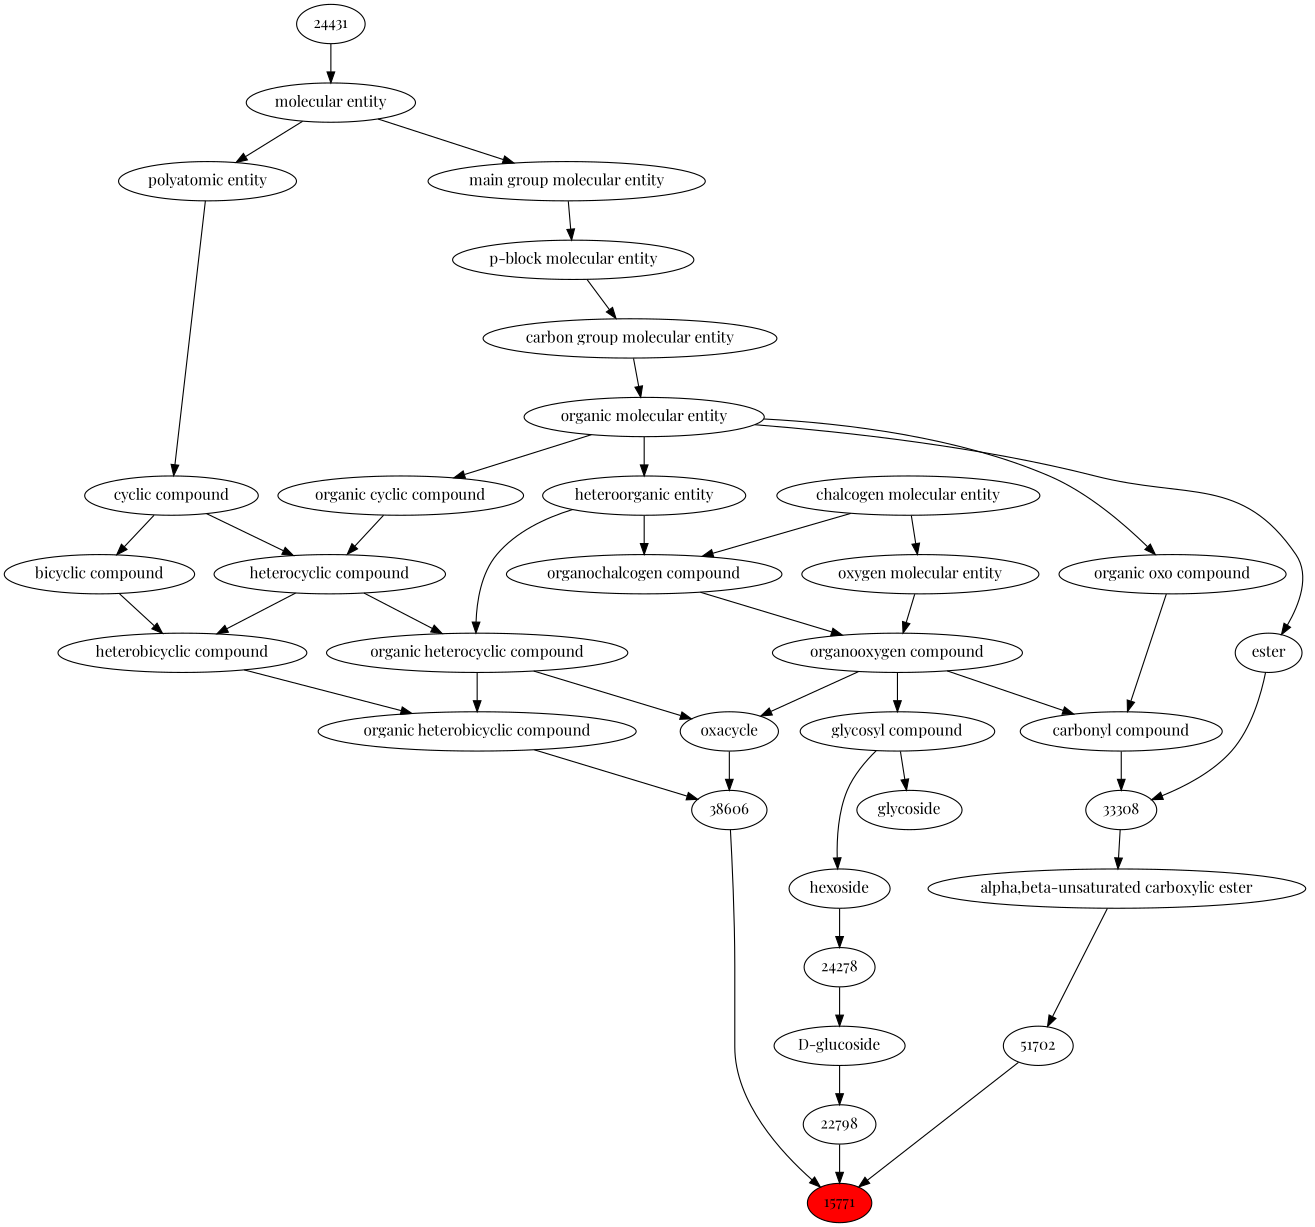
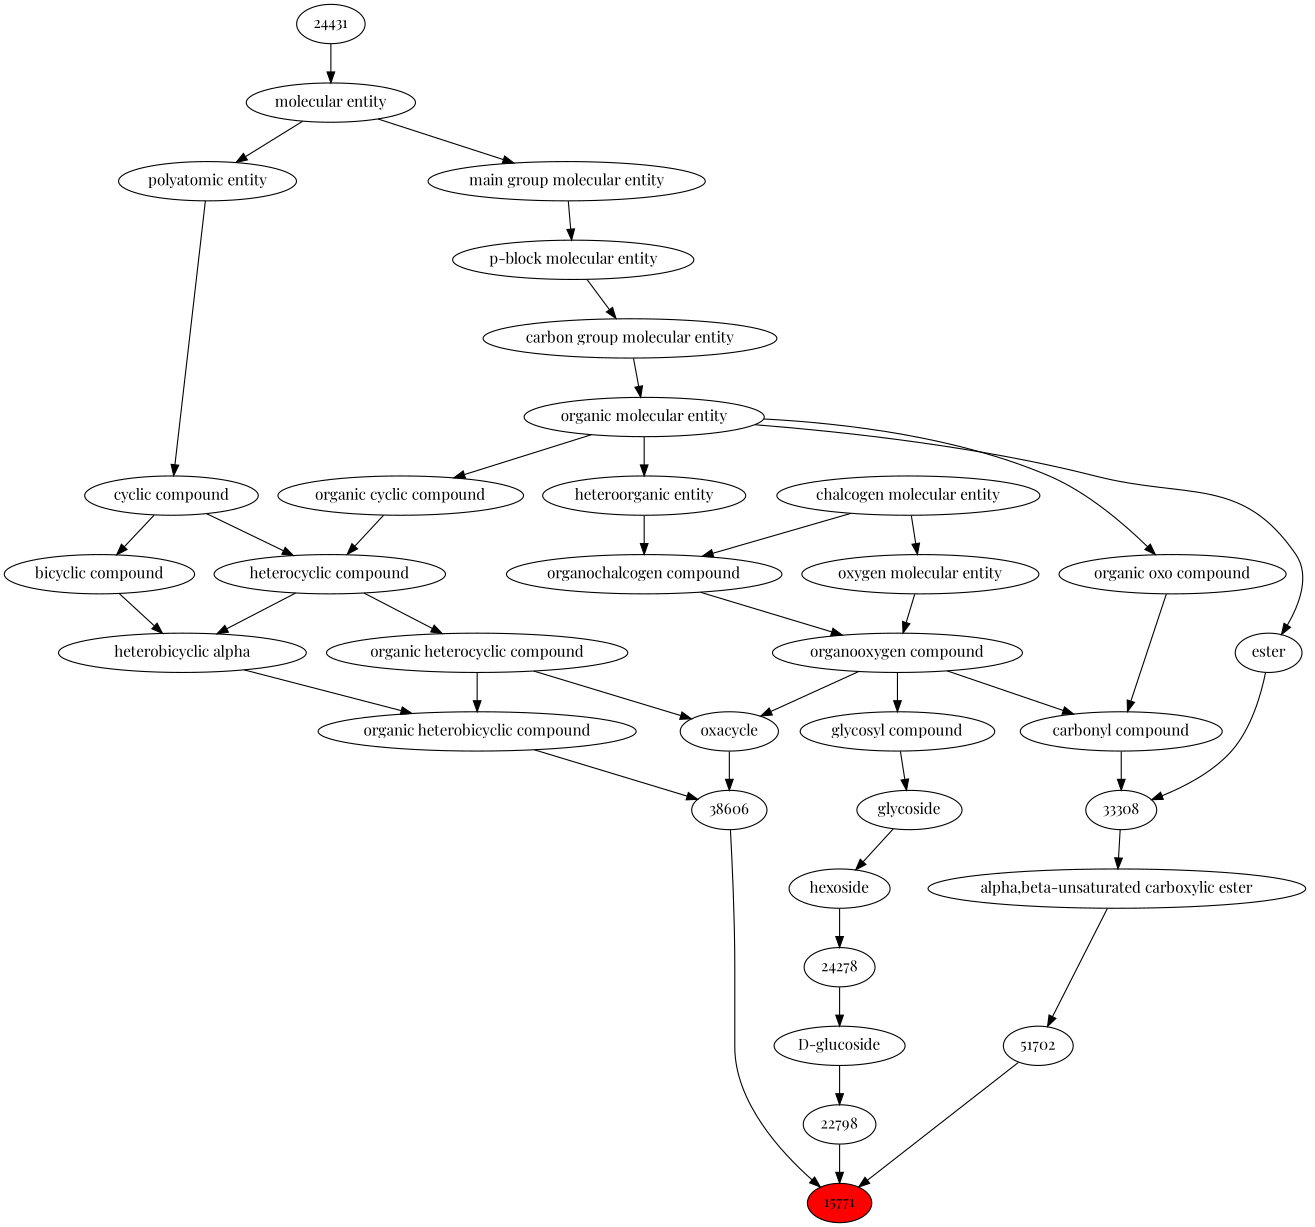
(503, 548) -> none
(182, 653) -> (182, 653)
(844, 799) -> (878, 845)
